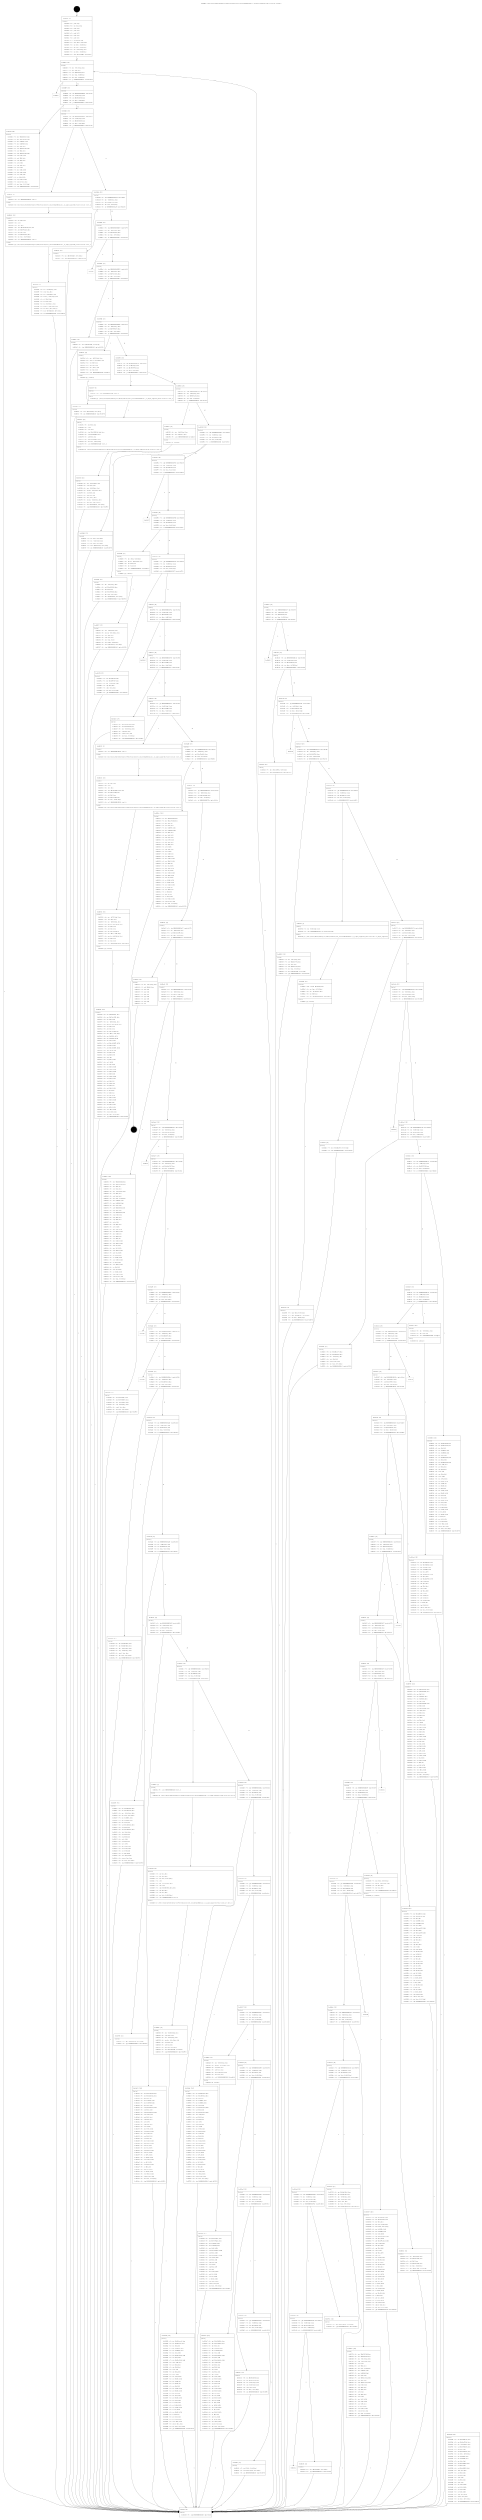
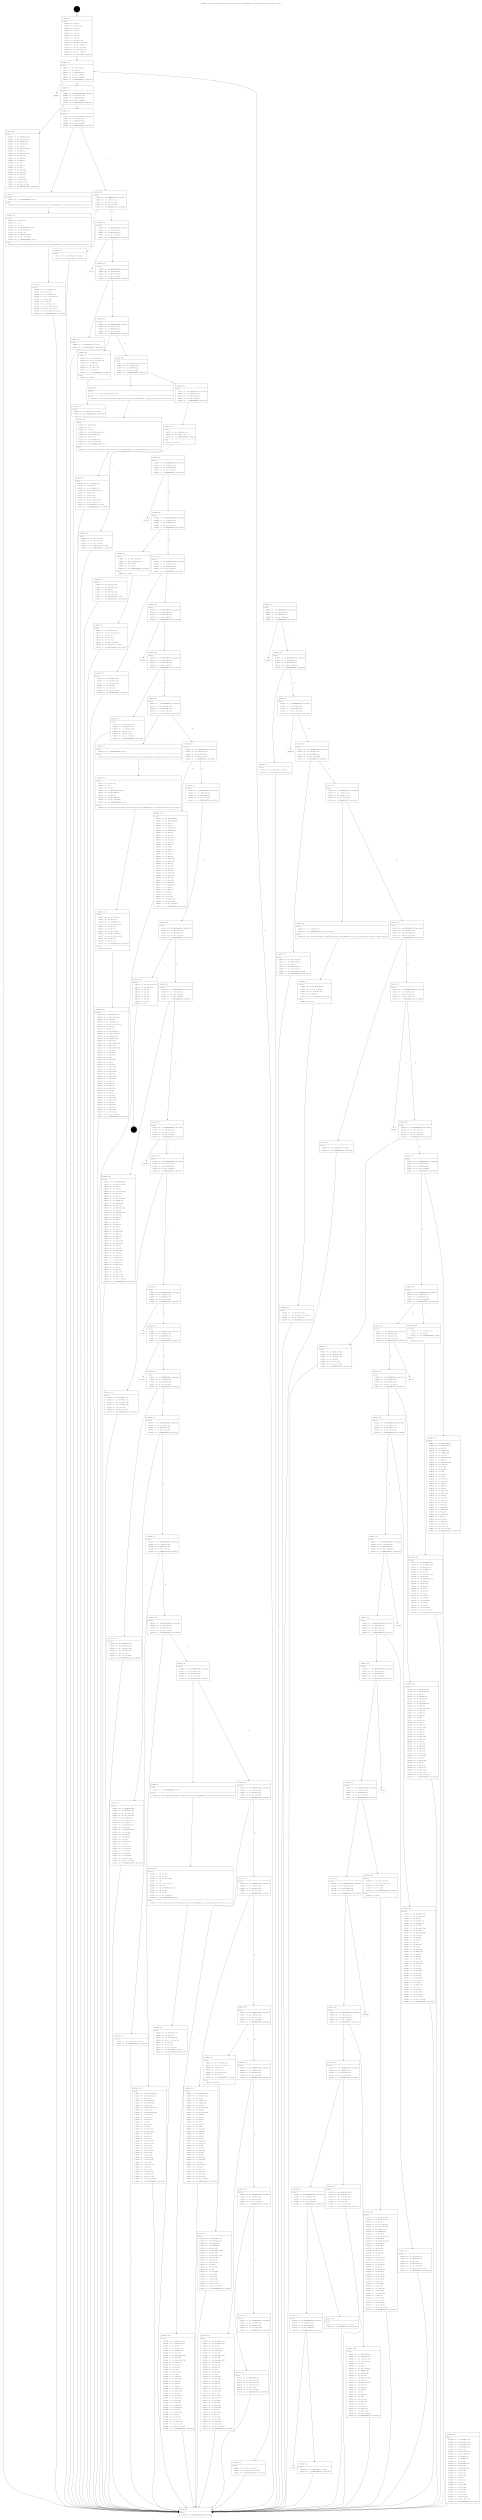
(214, 435) -> none
